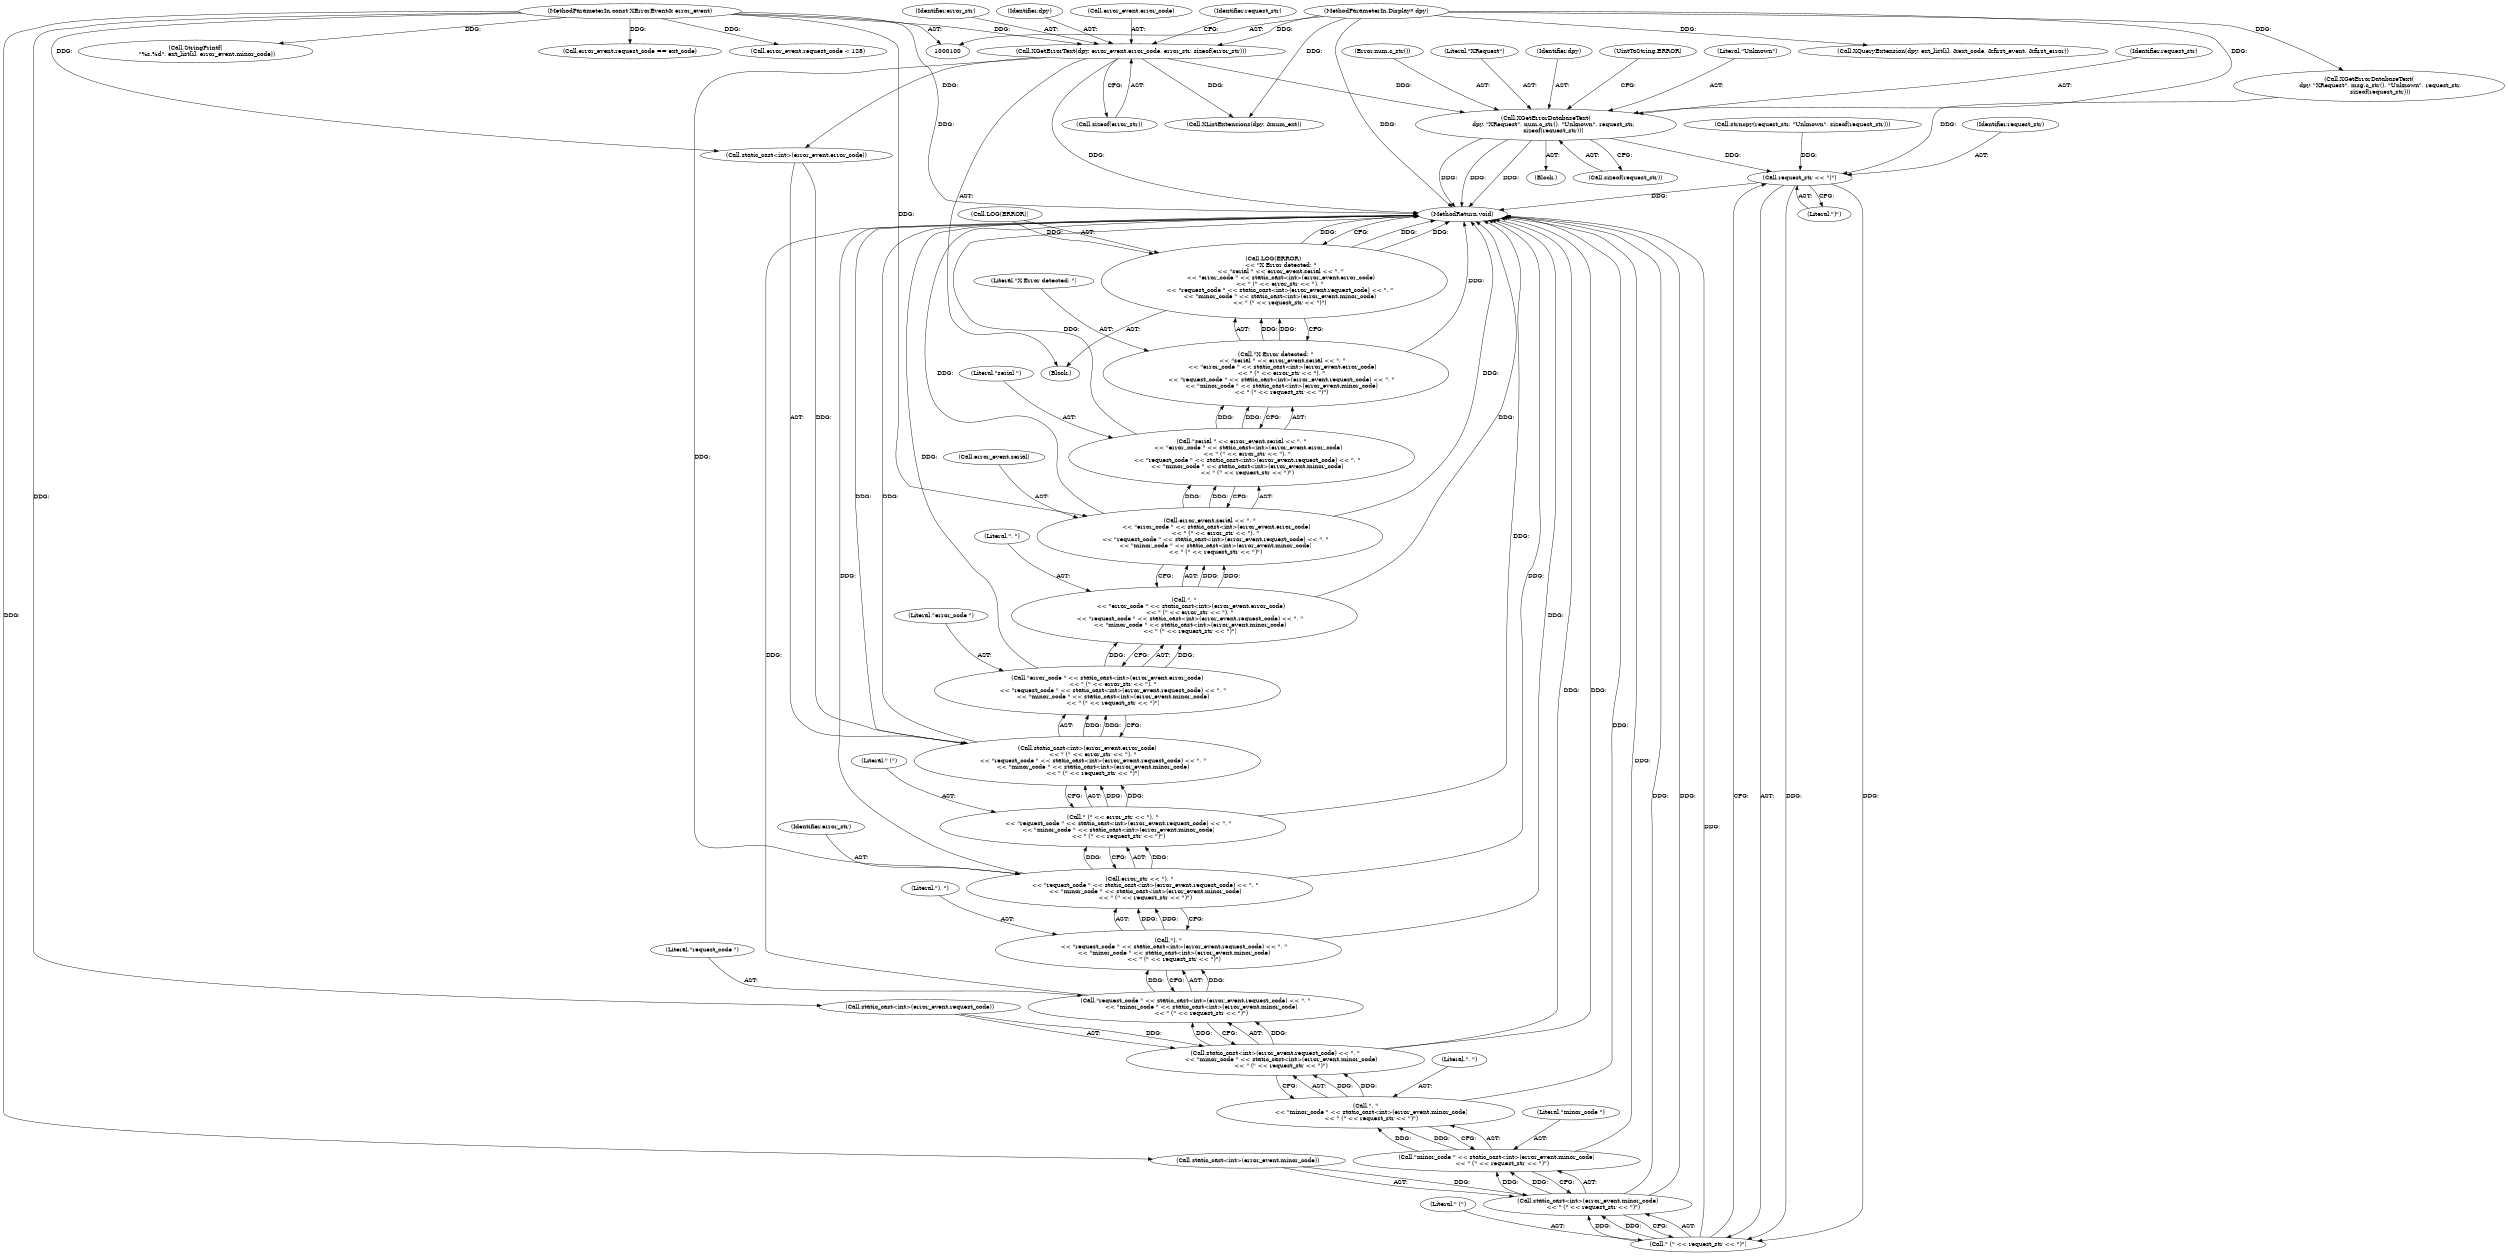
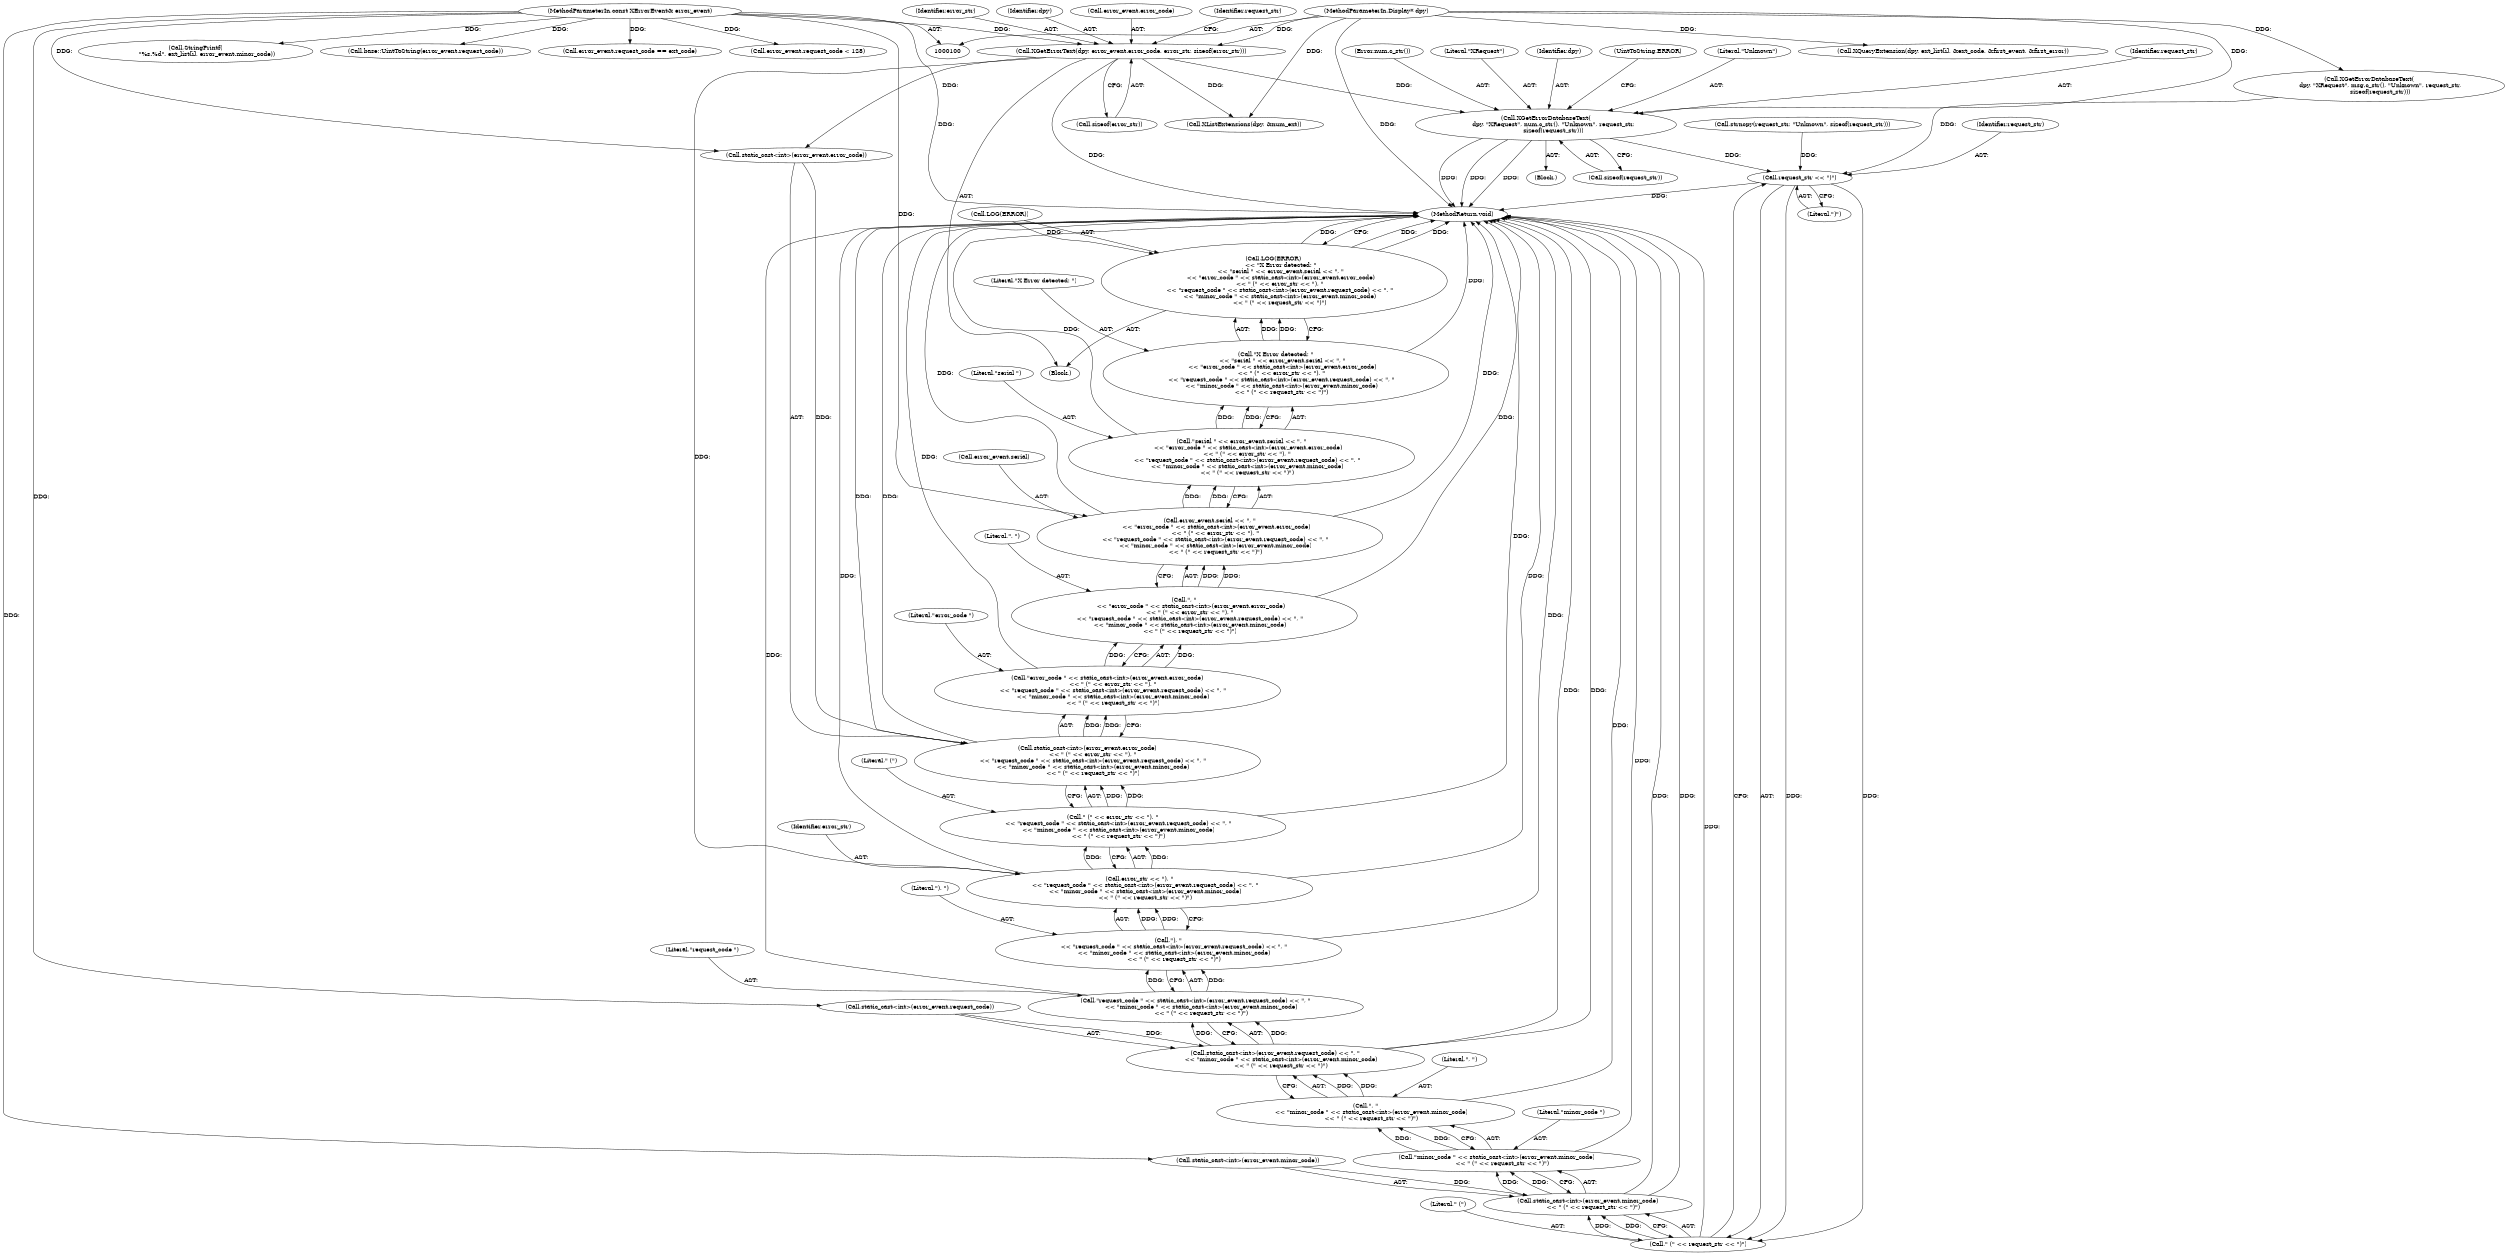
none -> (426, 51)
